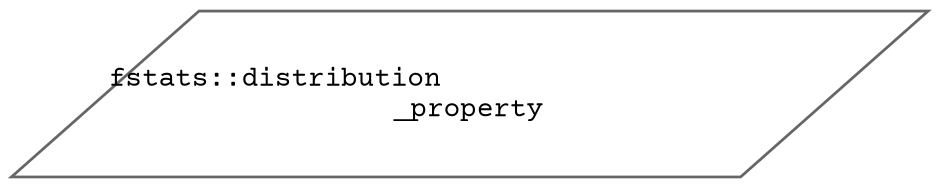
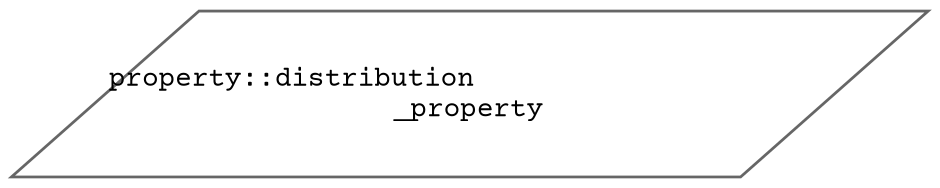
(470, 94) -> (470, 94)
